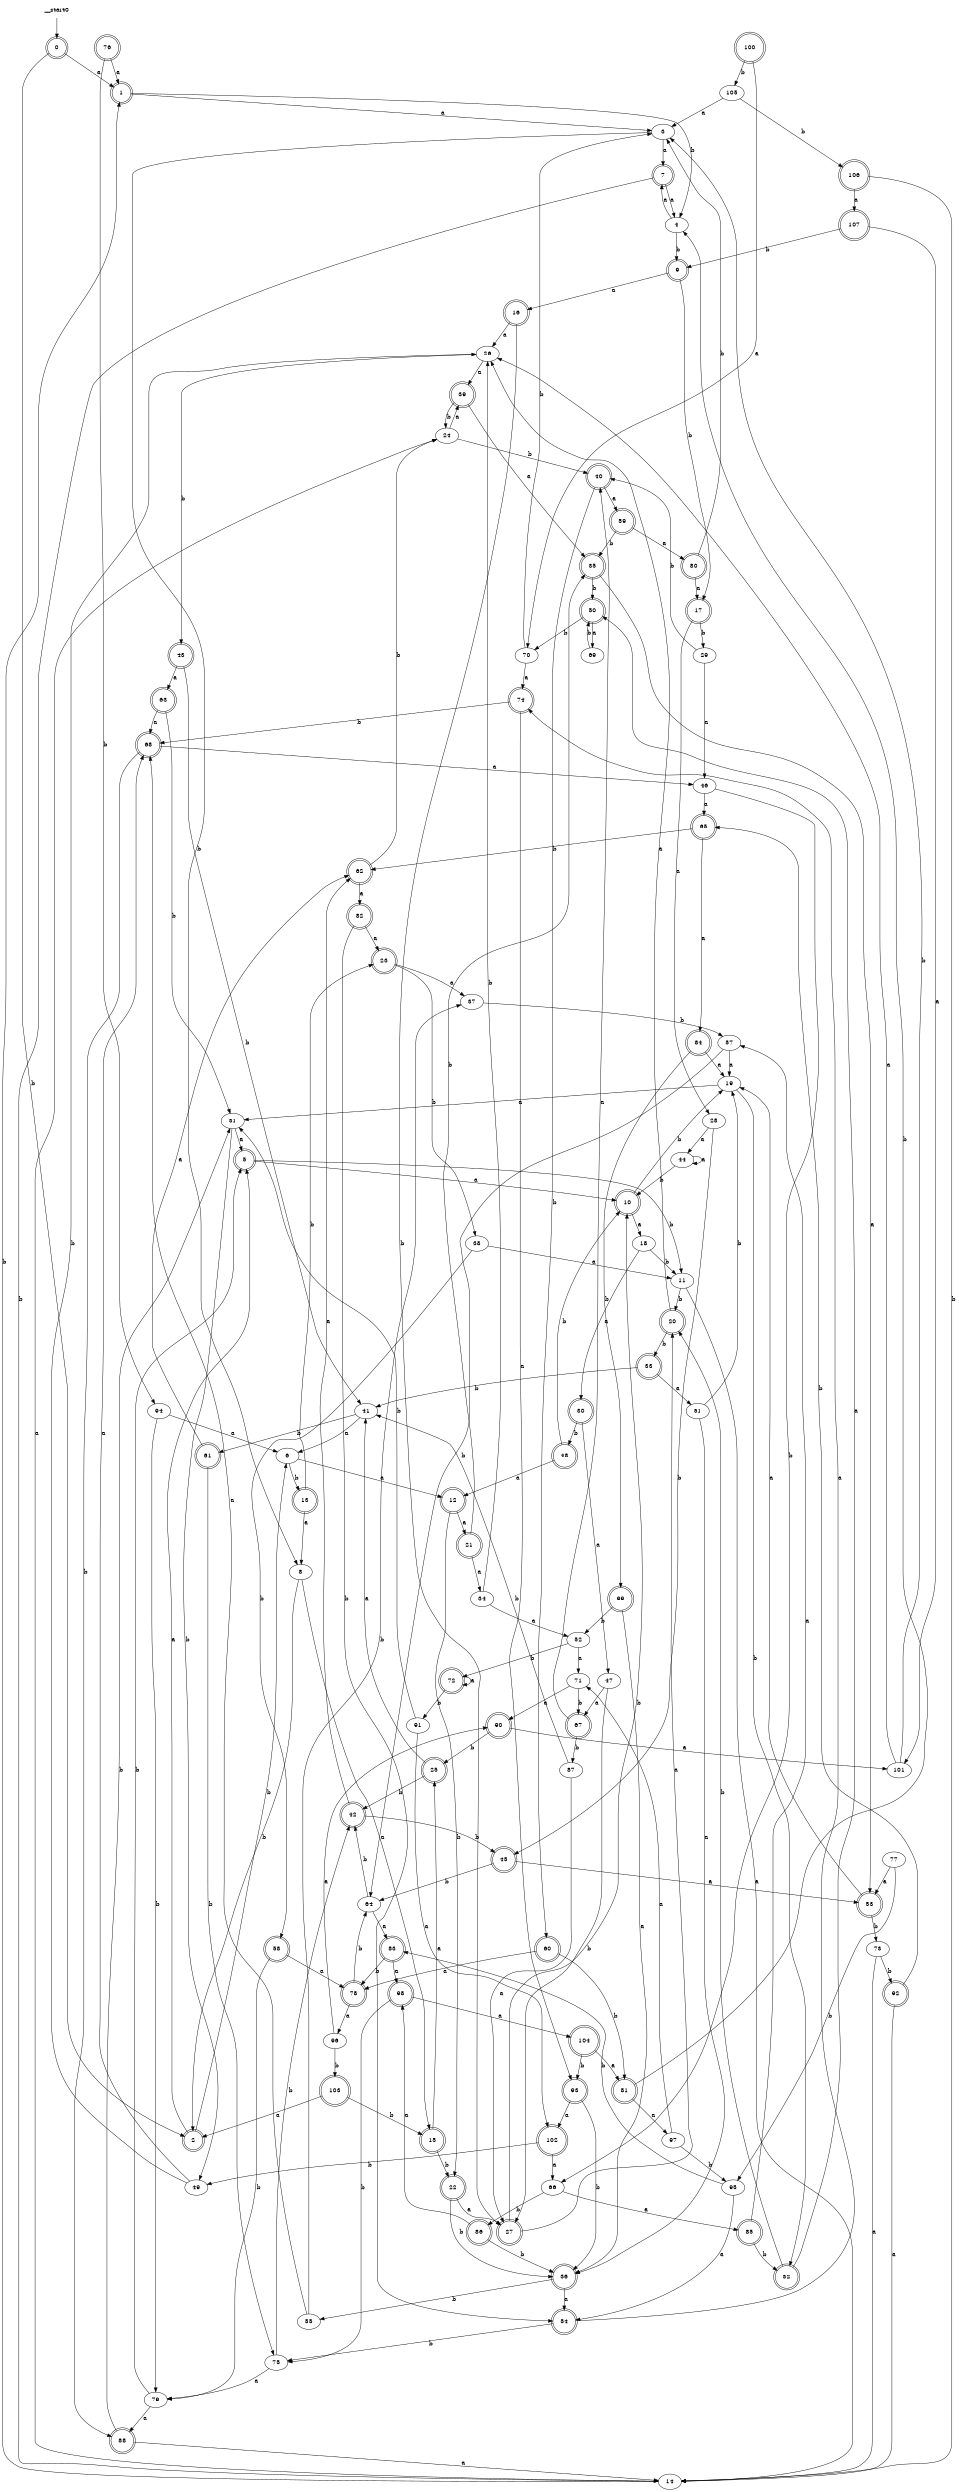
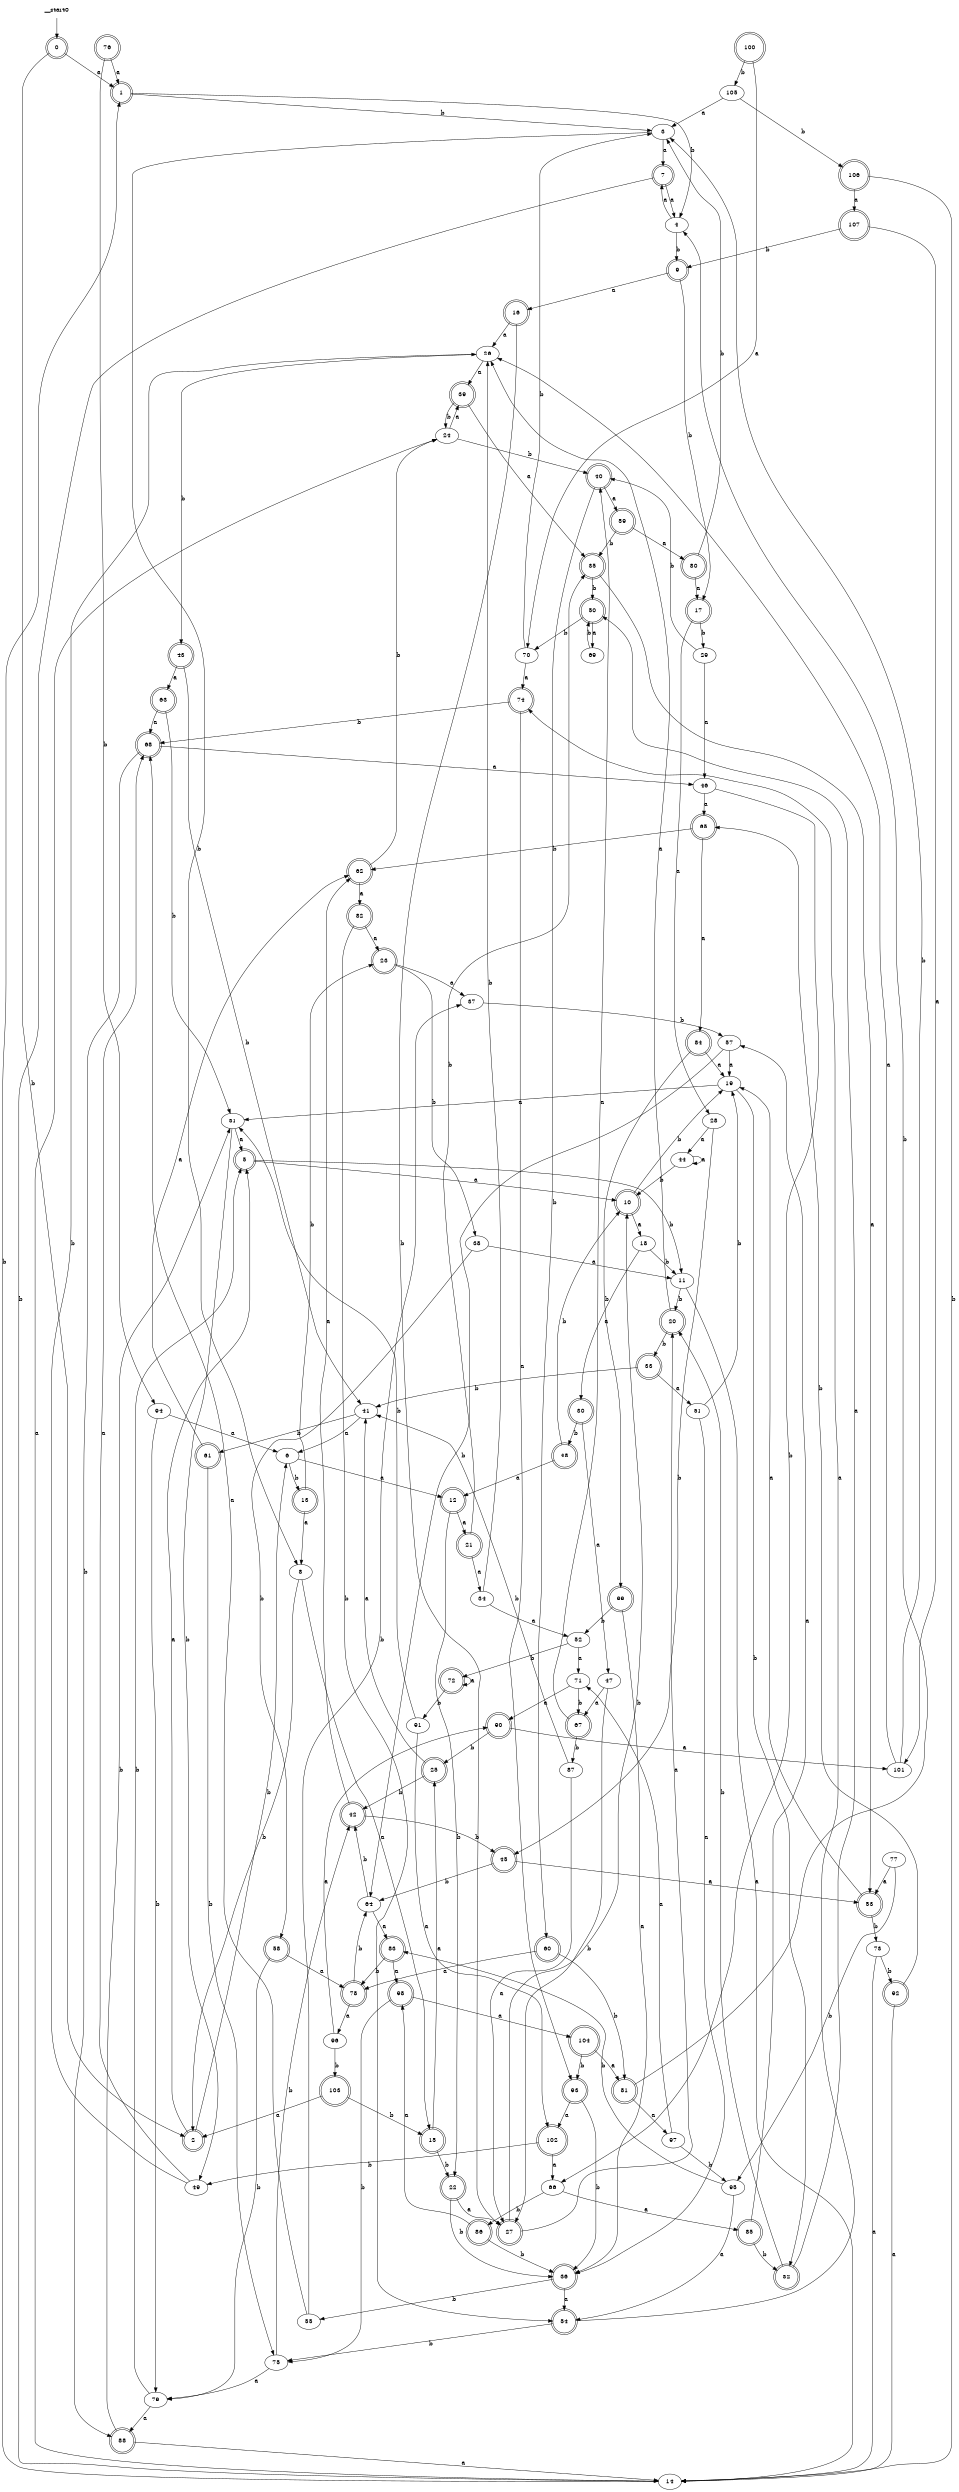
(443, 113) -> (443, 113)
